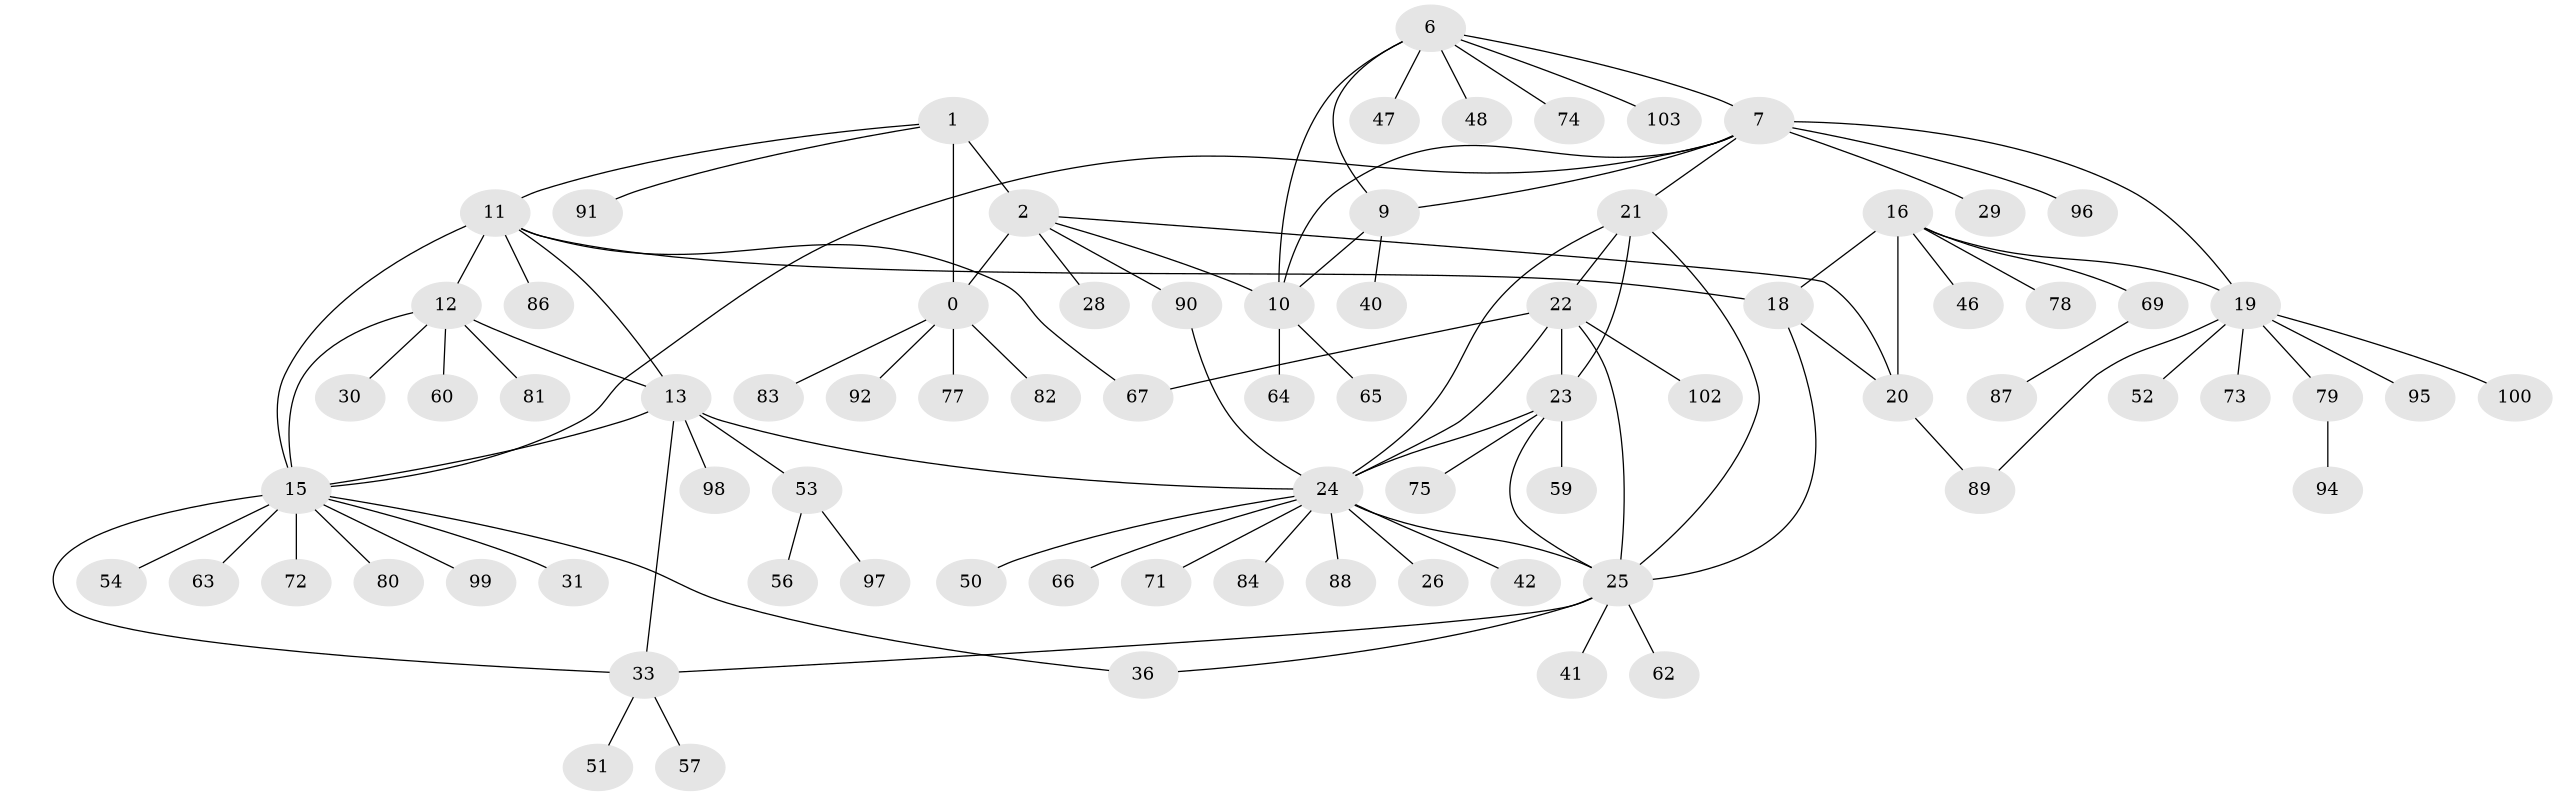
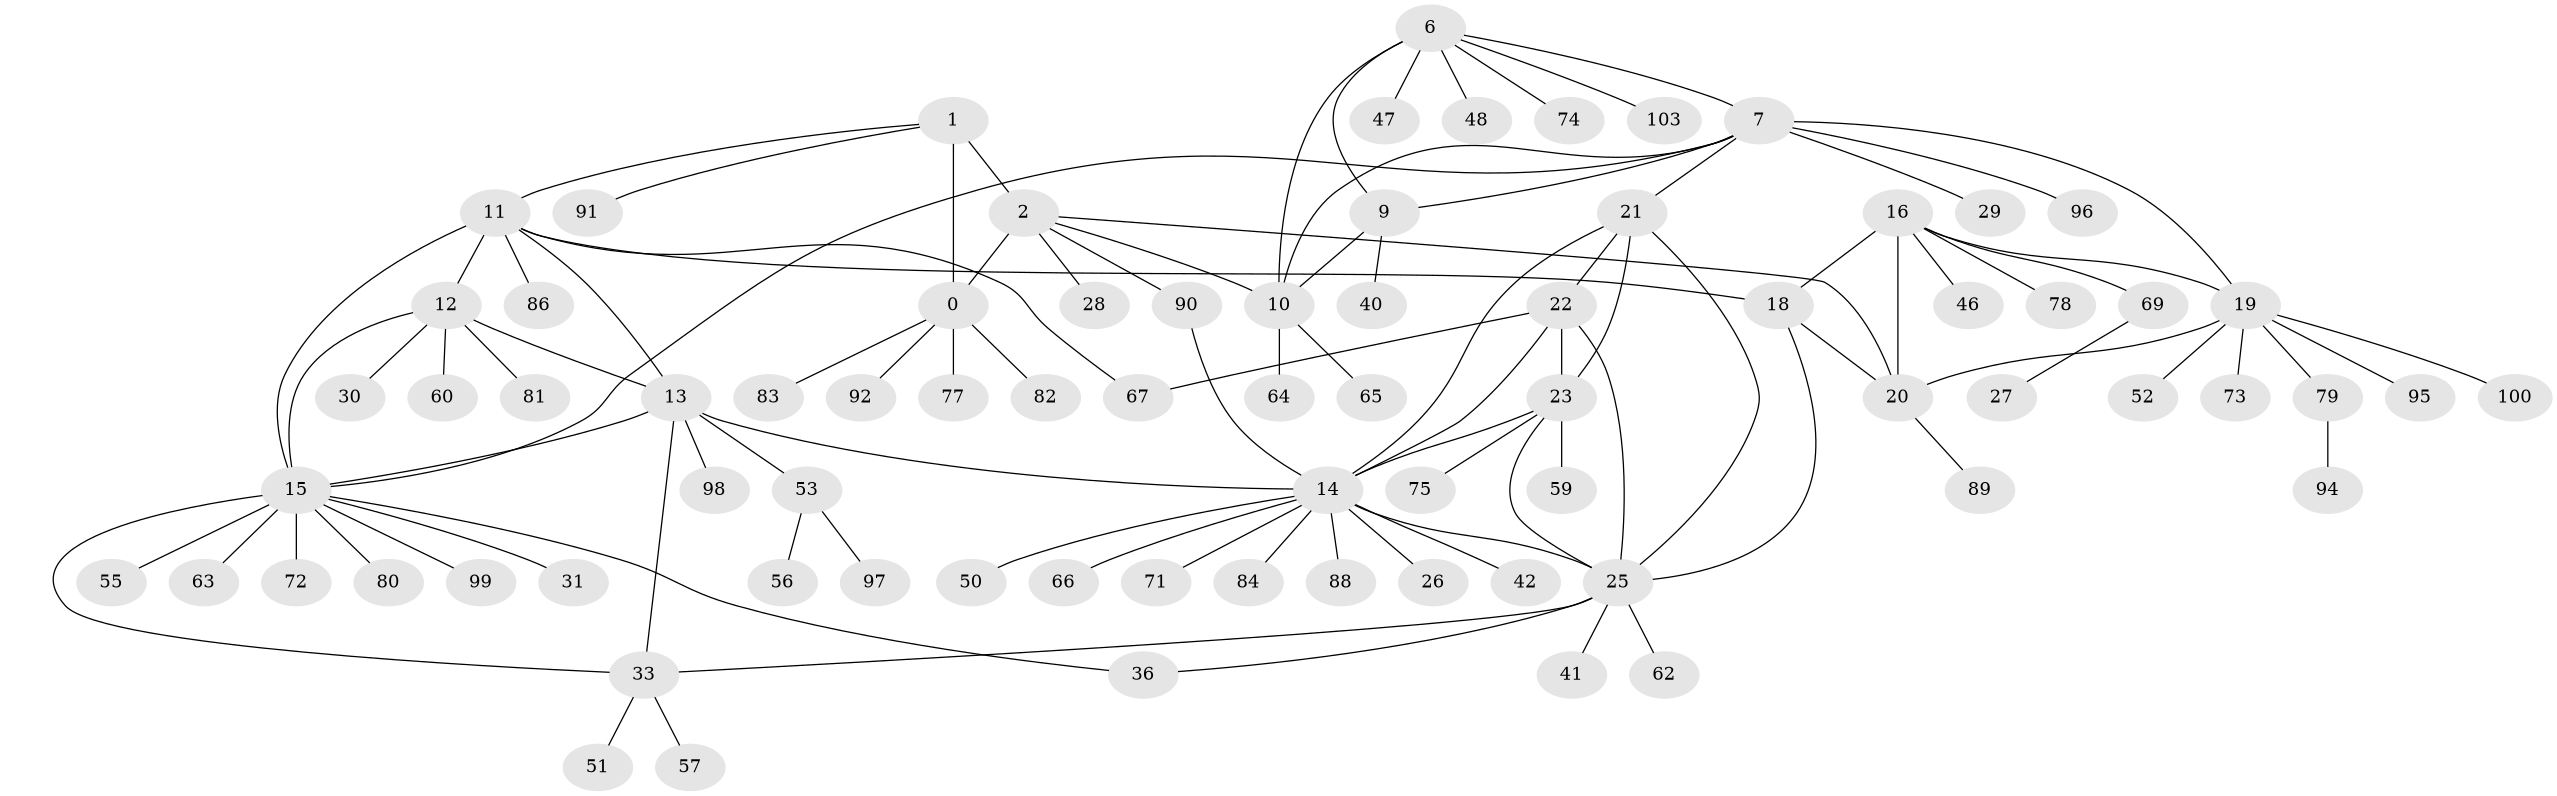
(2096, 376) -> (2096, 351)
(1705, 398) -> none
(2002, 398) -> (2002, 398)
(1328, 490) -> (1328, 490)
(112, 583) -> (112, 583)
